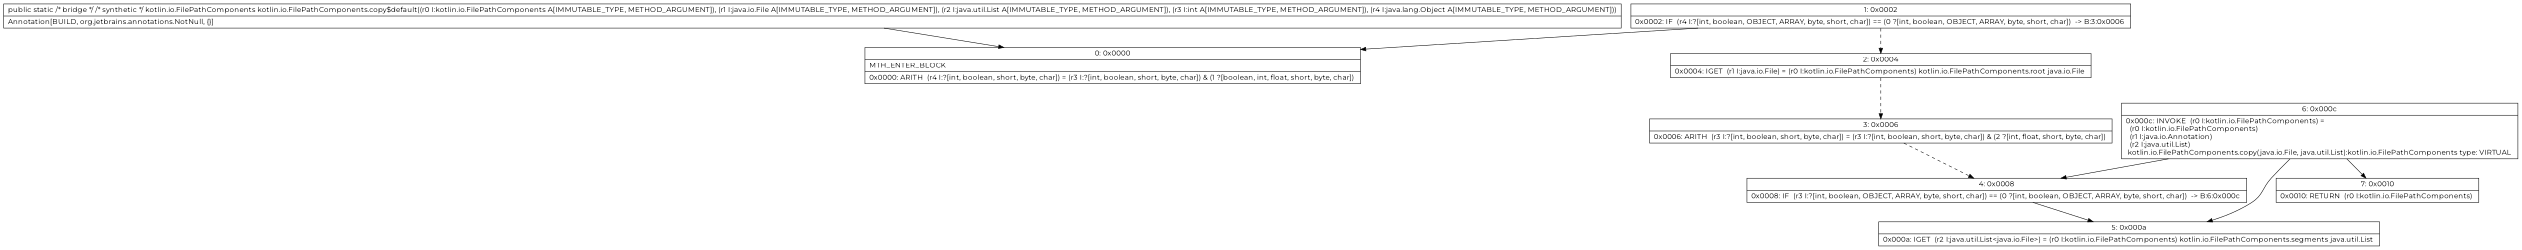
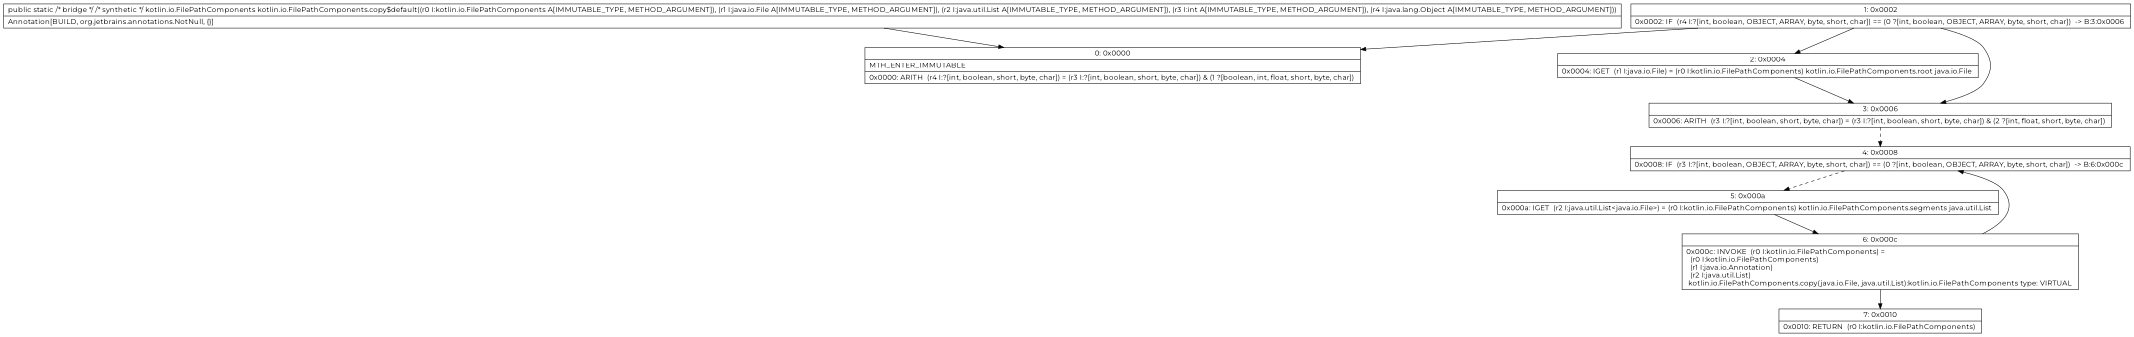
(1881, 38) -> (1827, 40)
none -> (1990, 63)
(908, 65) -> (917, 65)
(1881, 96) -> (1822, 89)
(2257, 198) -> (1794, 223)
(2060, 211) -> (1817, 180)
